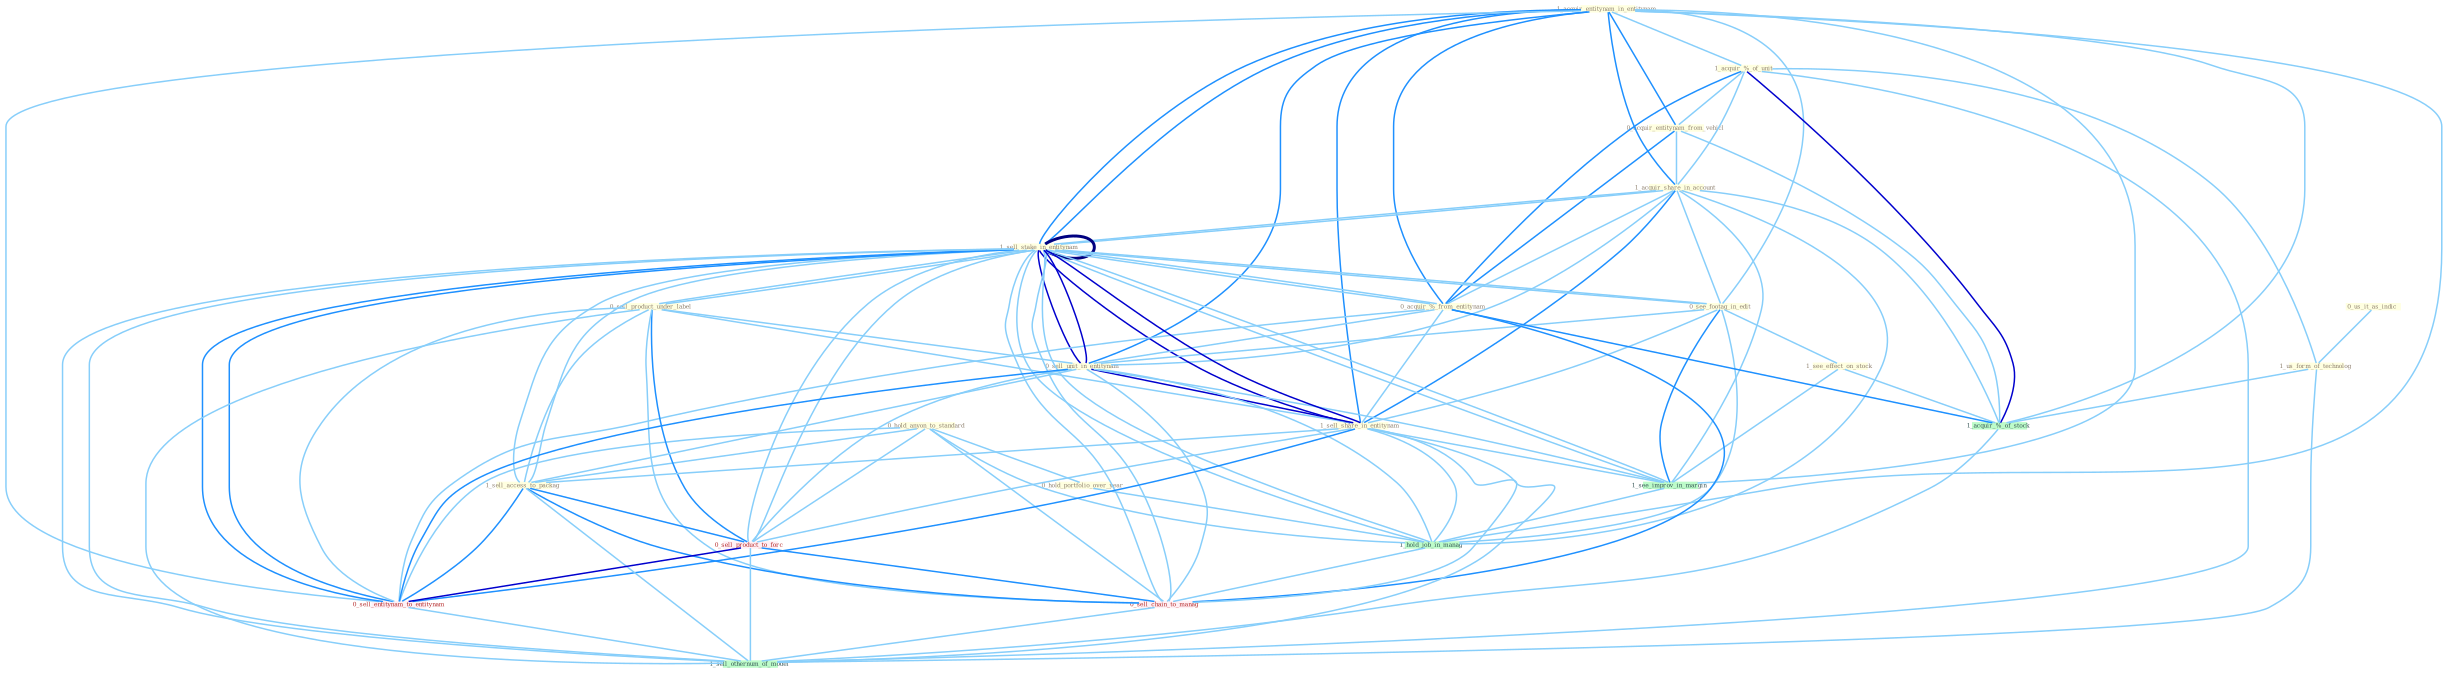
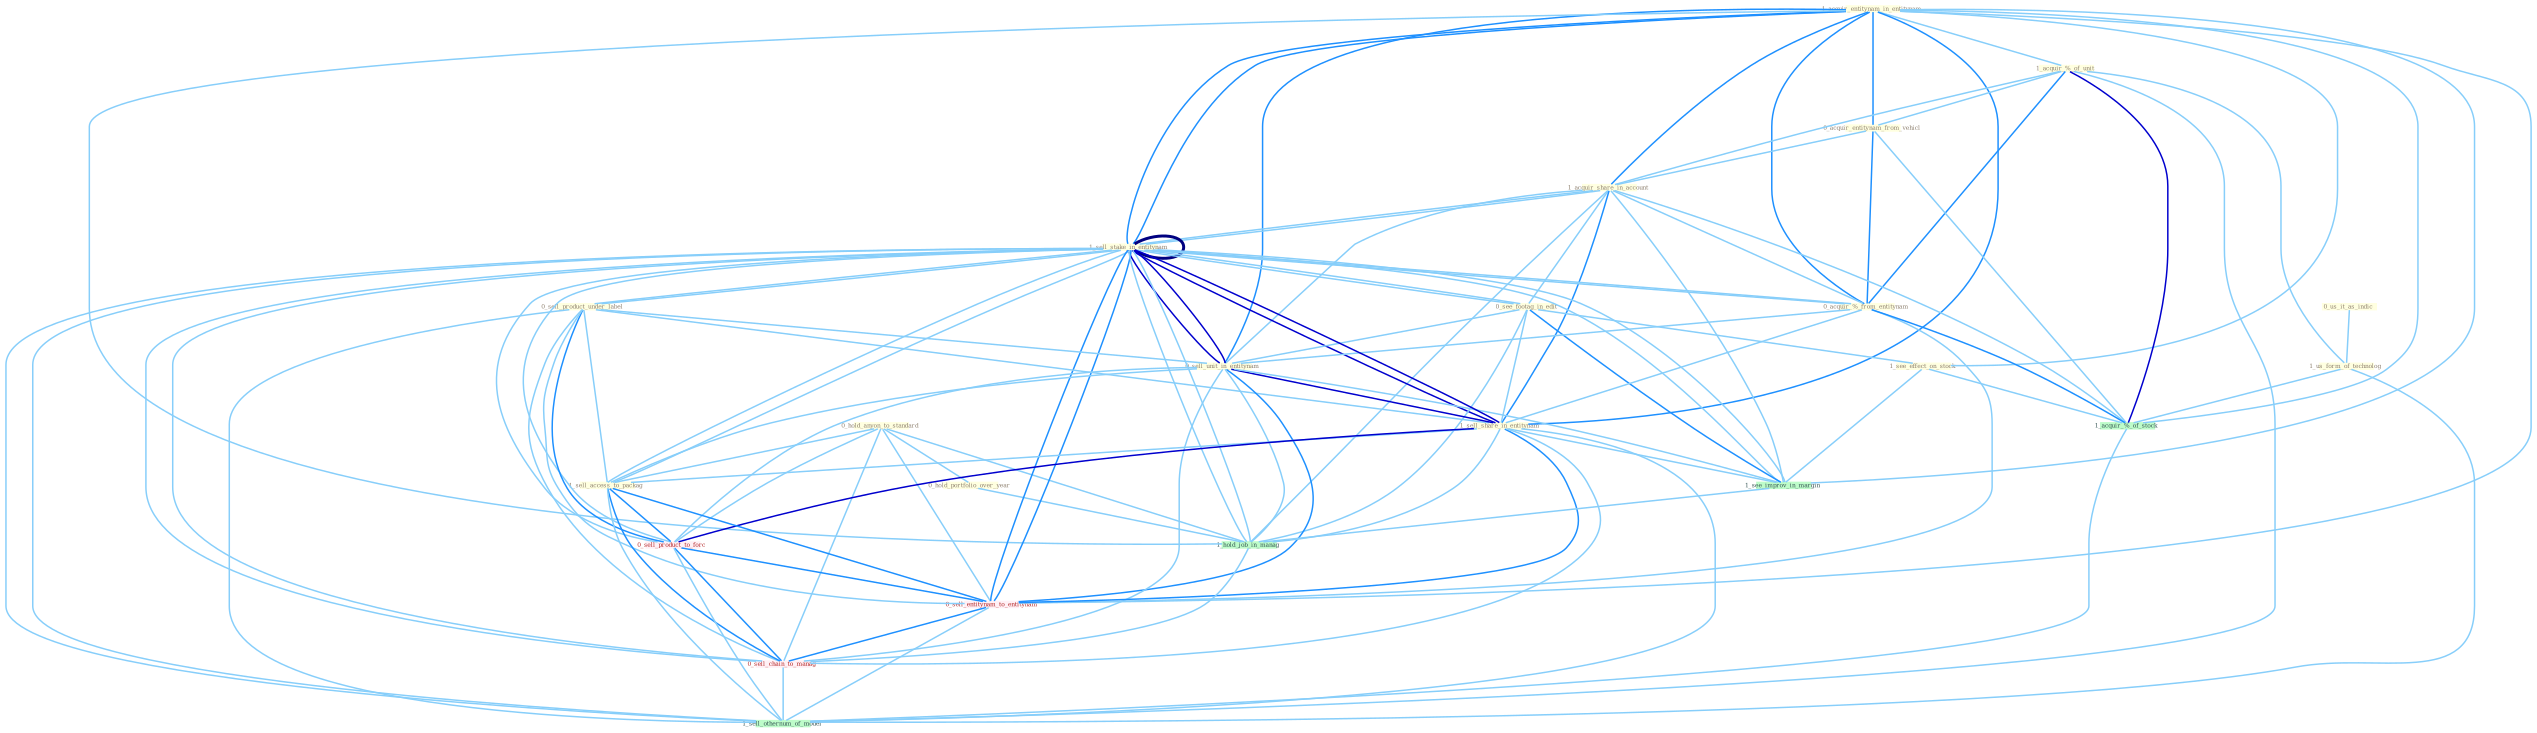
(1801, 100) -> (2338, 156)
(994, 492) -> (993, 473)
(1614, 542) -> (887, 634)
(575, 575) -> (832, 575)
